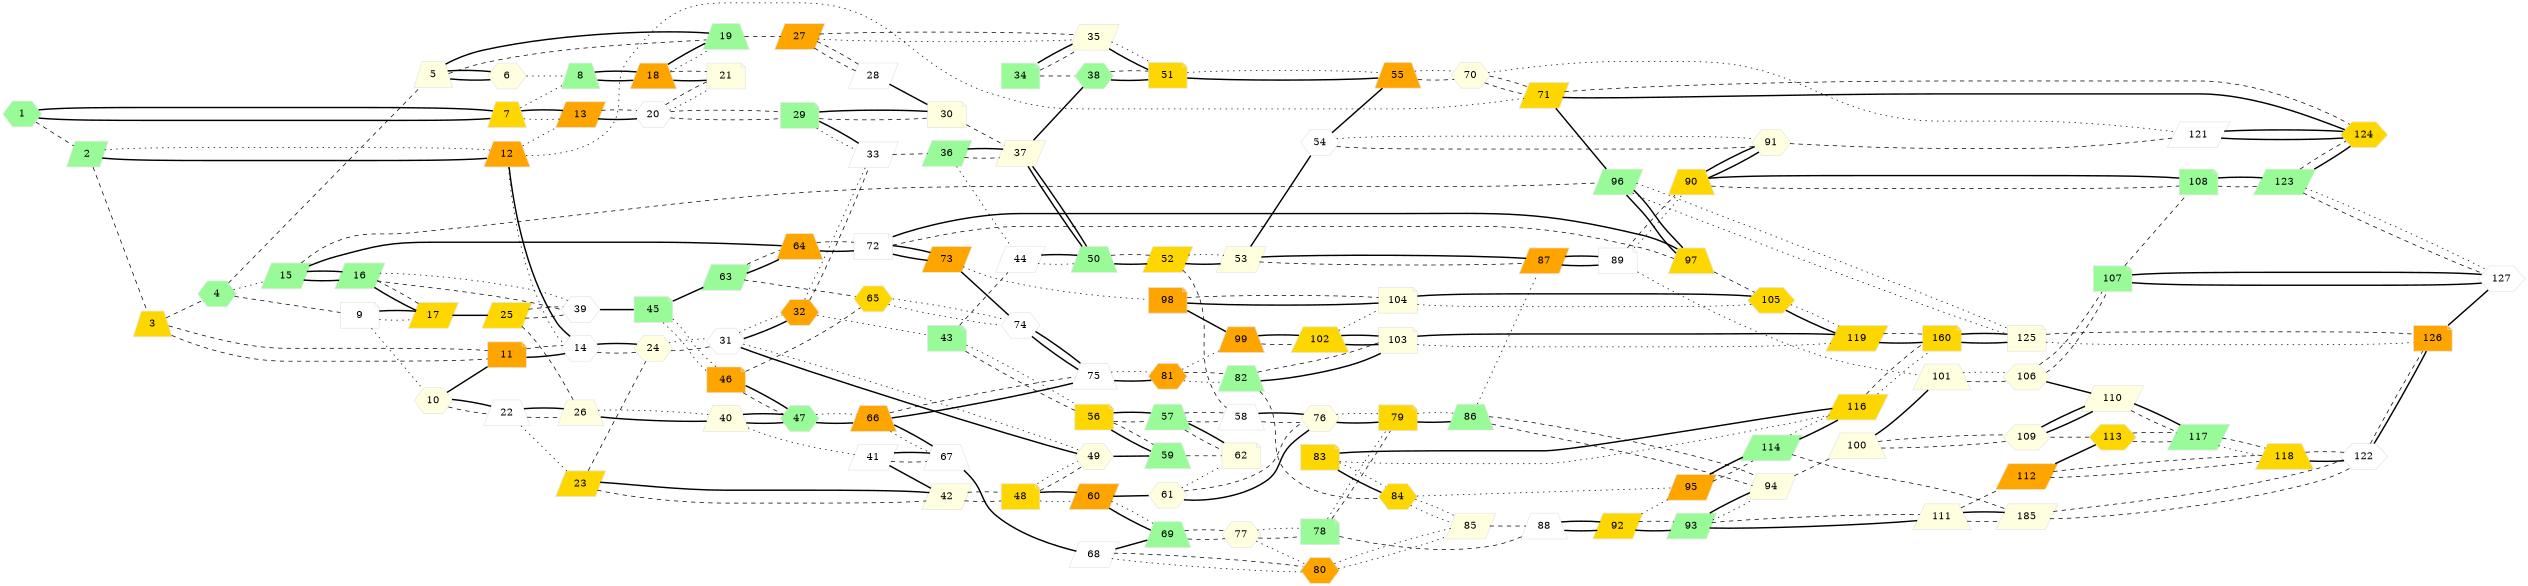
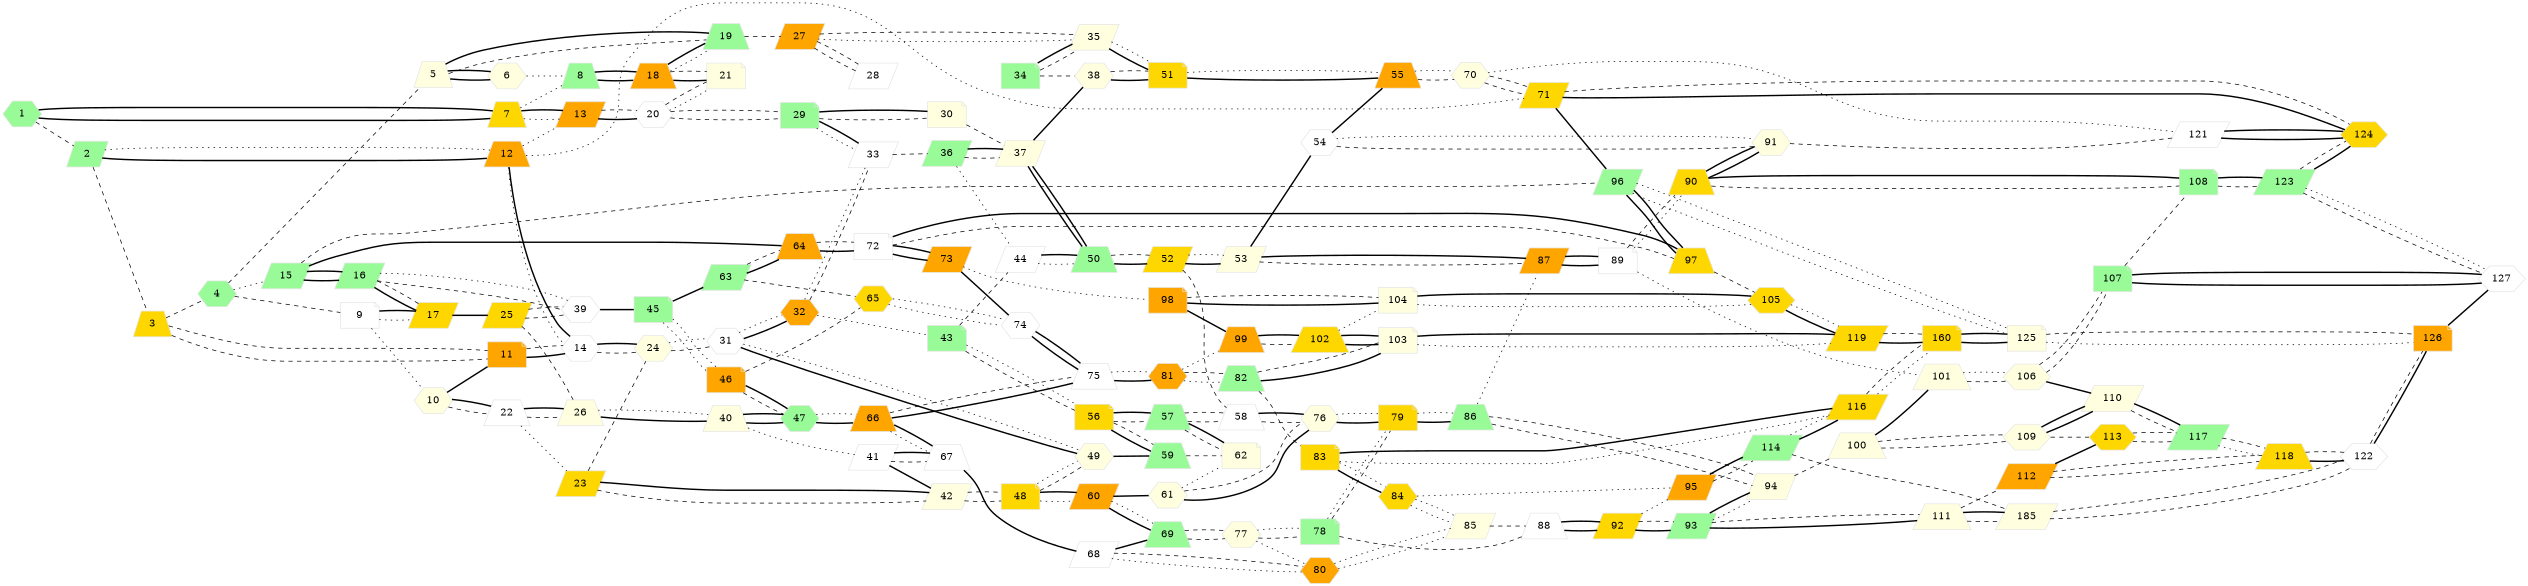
(1094, 76) -> (1094, 76)
(908, 94) -> none
(1291, 477) -> (1278, 418)
